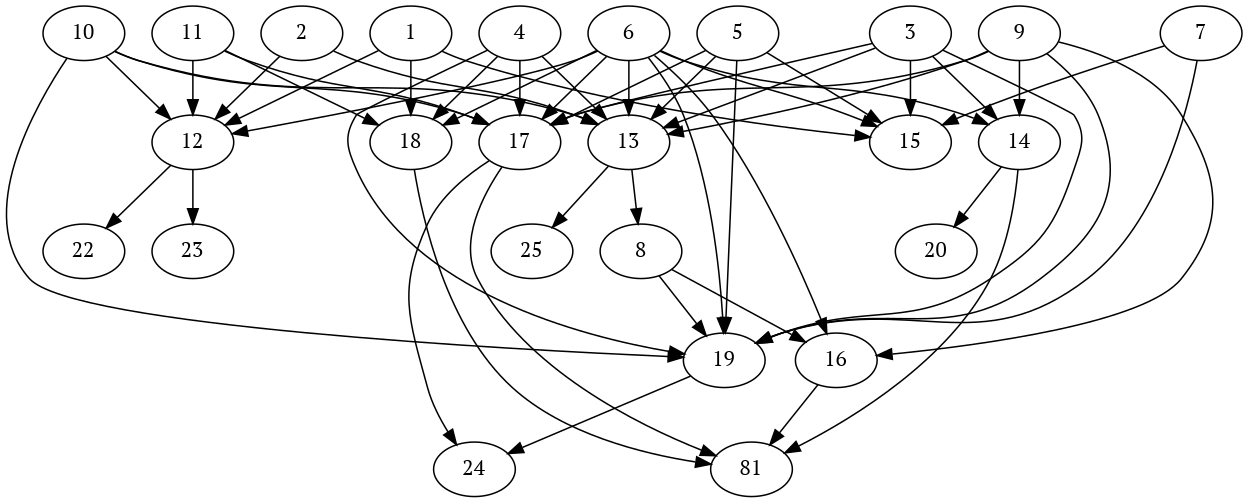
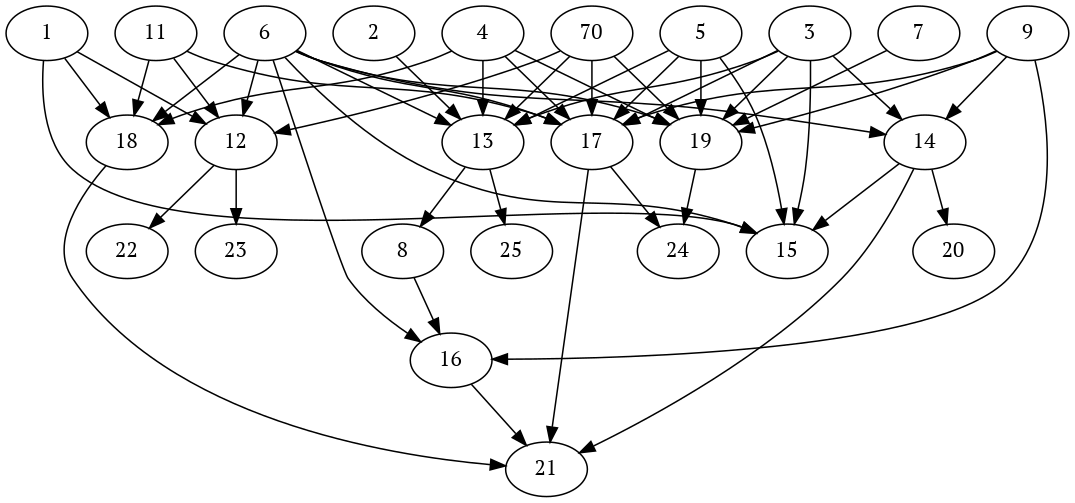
(84, 33) -> (592, 33)
(1060, 80) -> (862, 192)
(242, 93) -> none
(791, 109) -> none
(678, 300) -> none
(751, 469) -> (547, 469)
